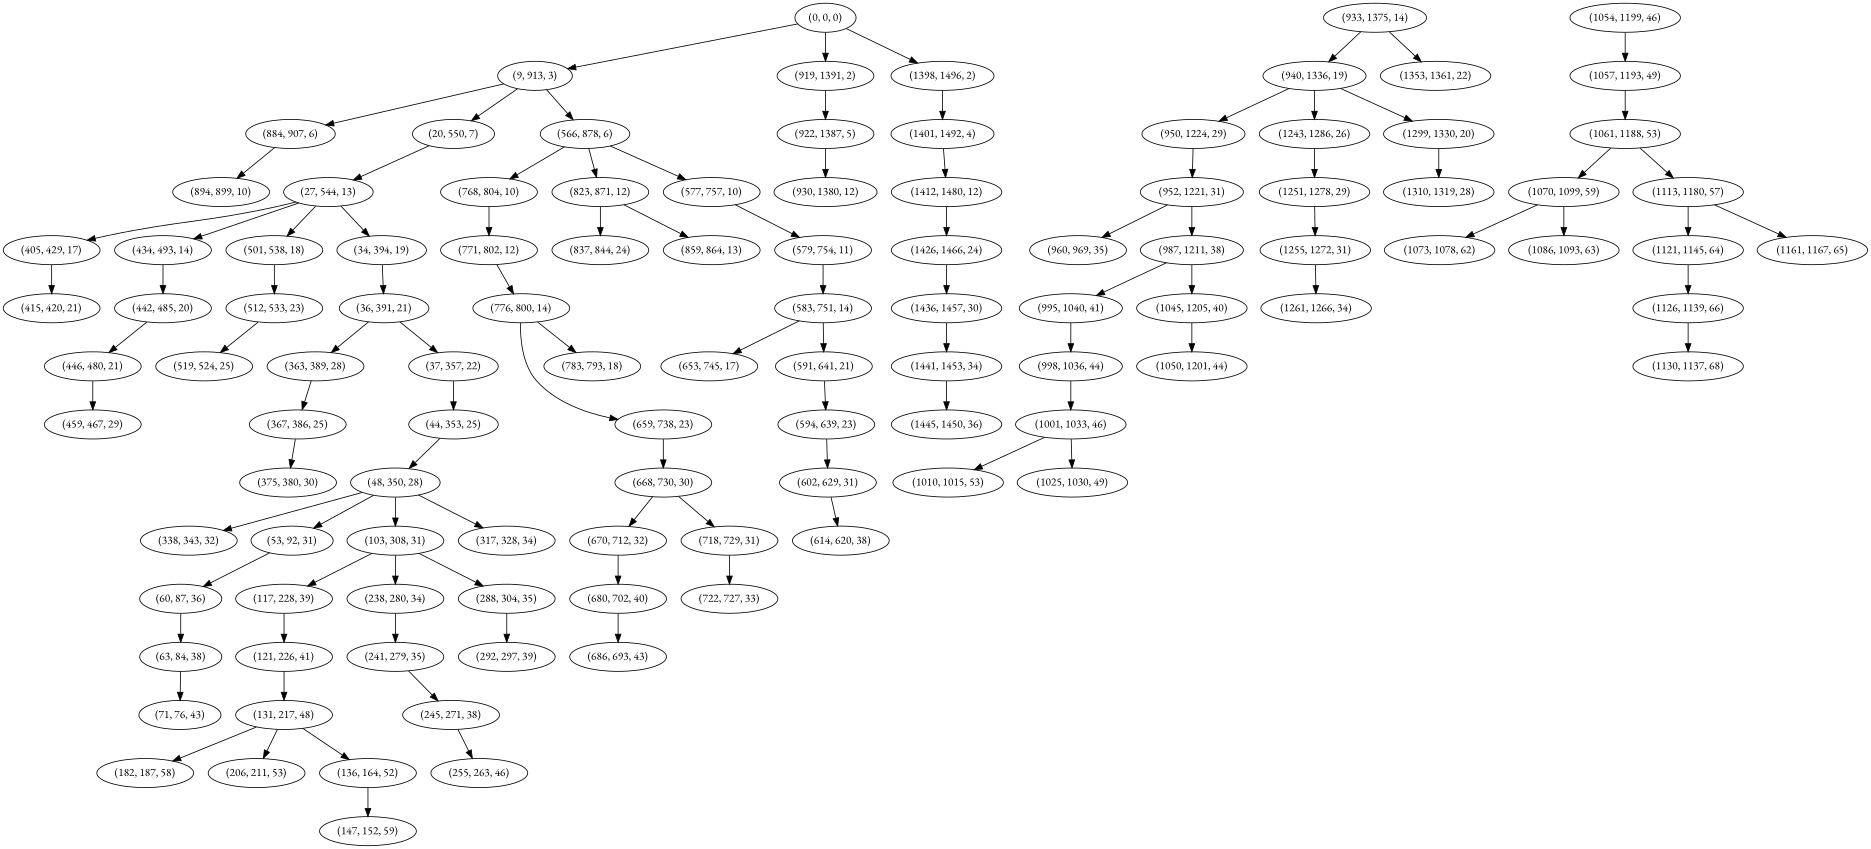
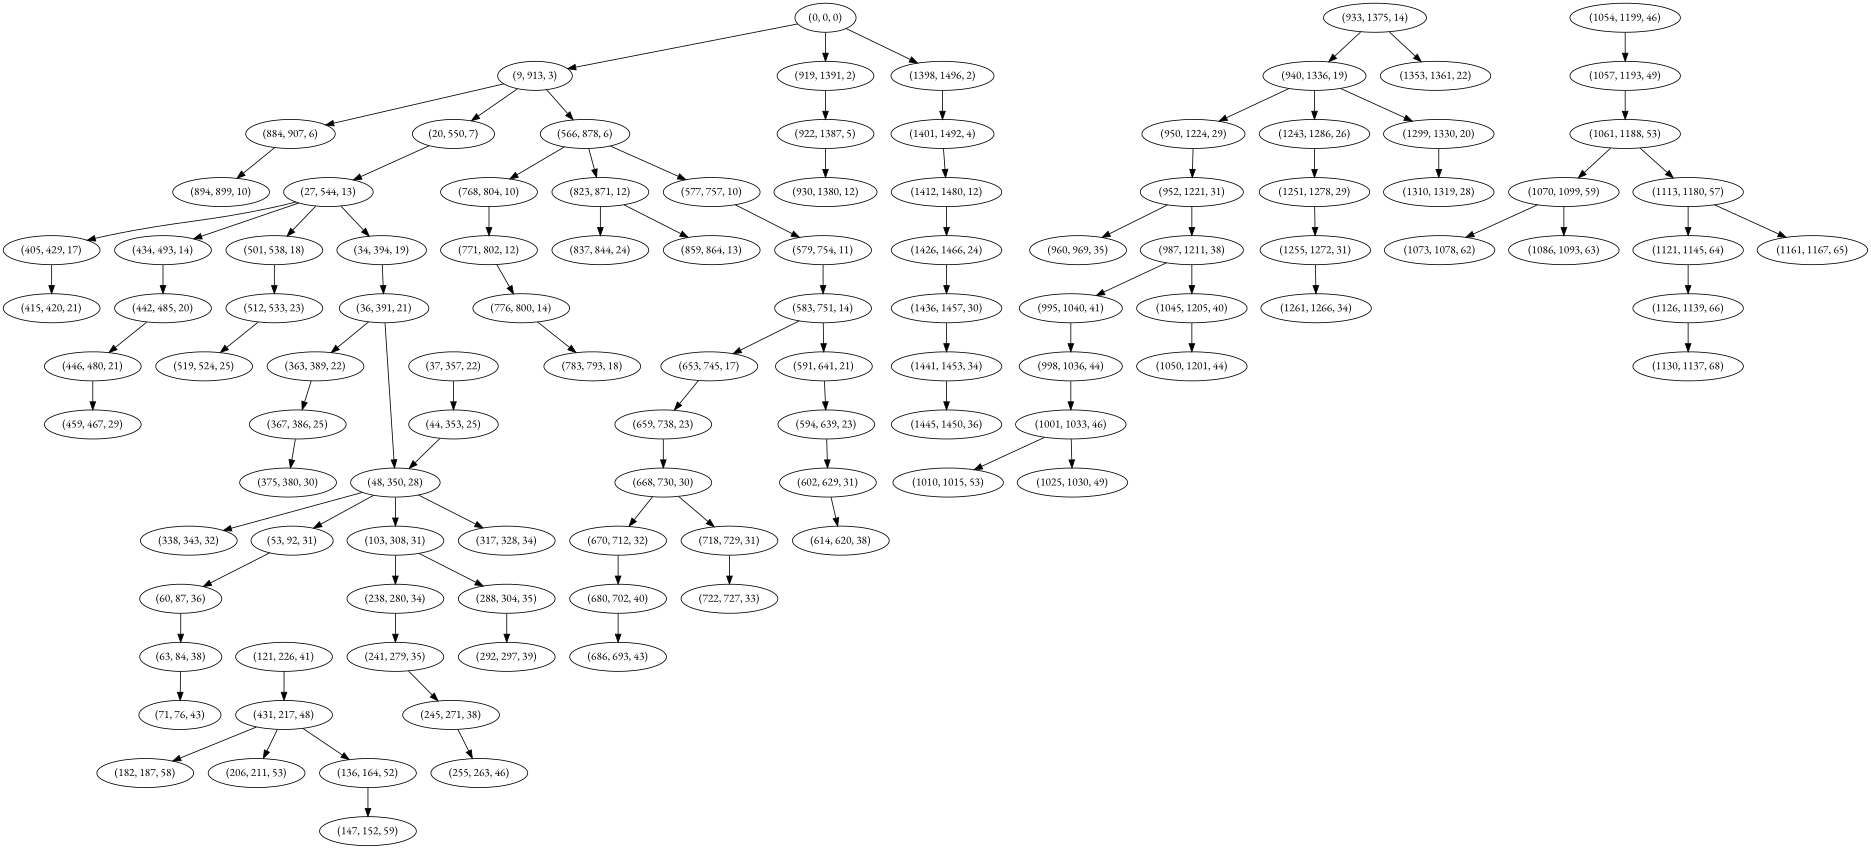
(415, 335) -> (389, 391)
(316, 366) -> (316, 366)
(544, 389) -> (689, 392)
(284, 599) -> none
(284, 715) -> (284, 715)
